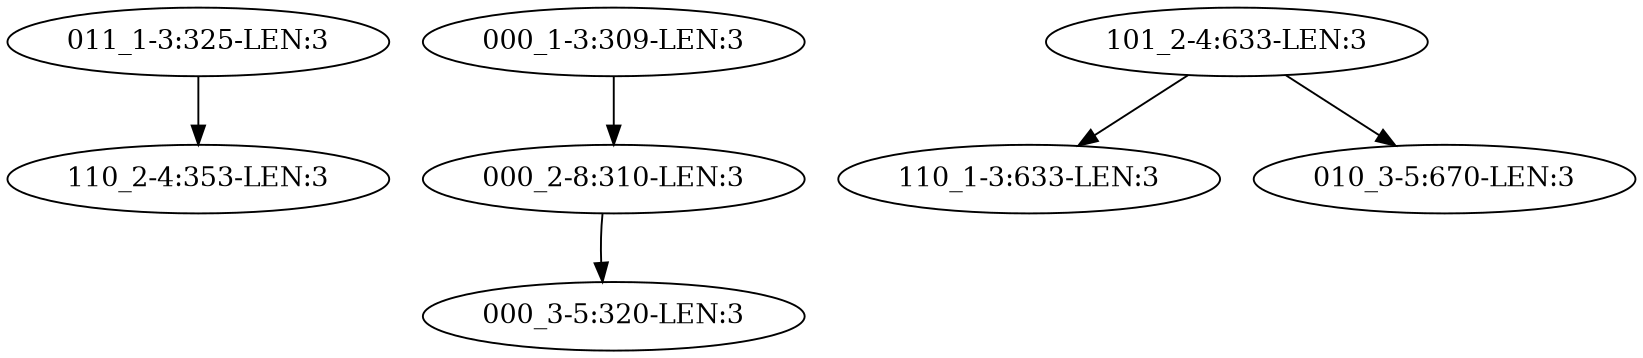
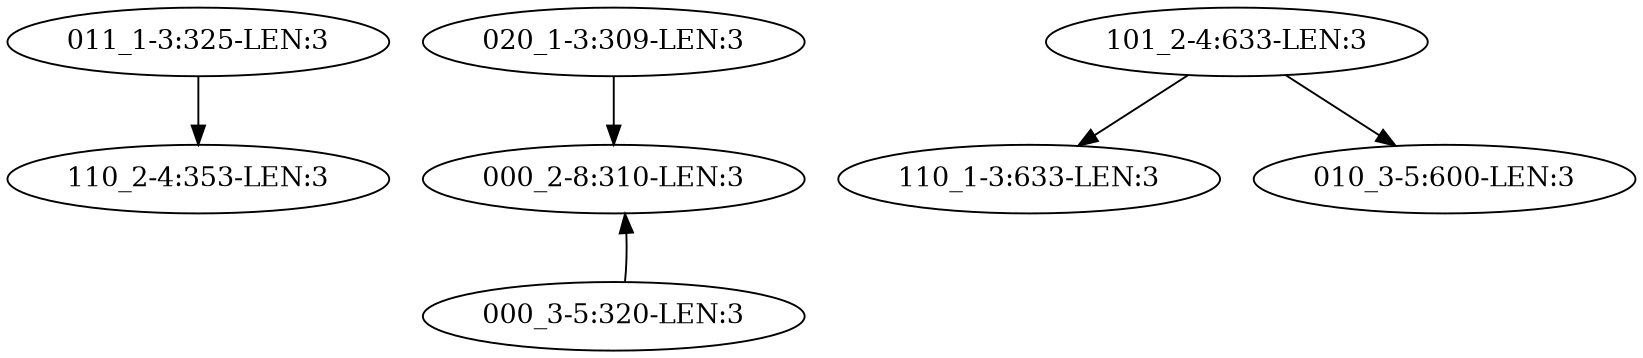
(614, 42) -> (614, 42)
(1445, 179) -> (1445, 179)
(601, 238) -> (626, 257)
